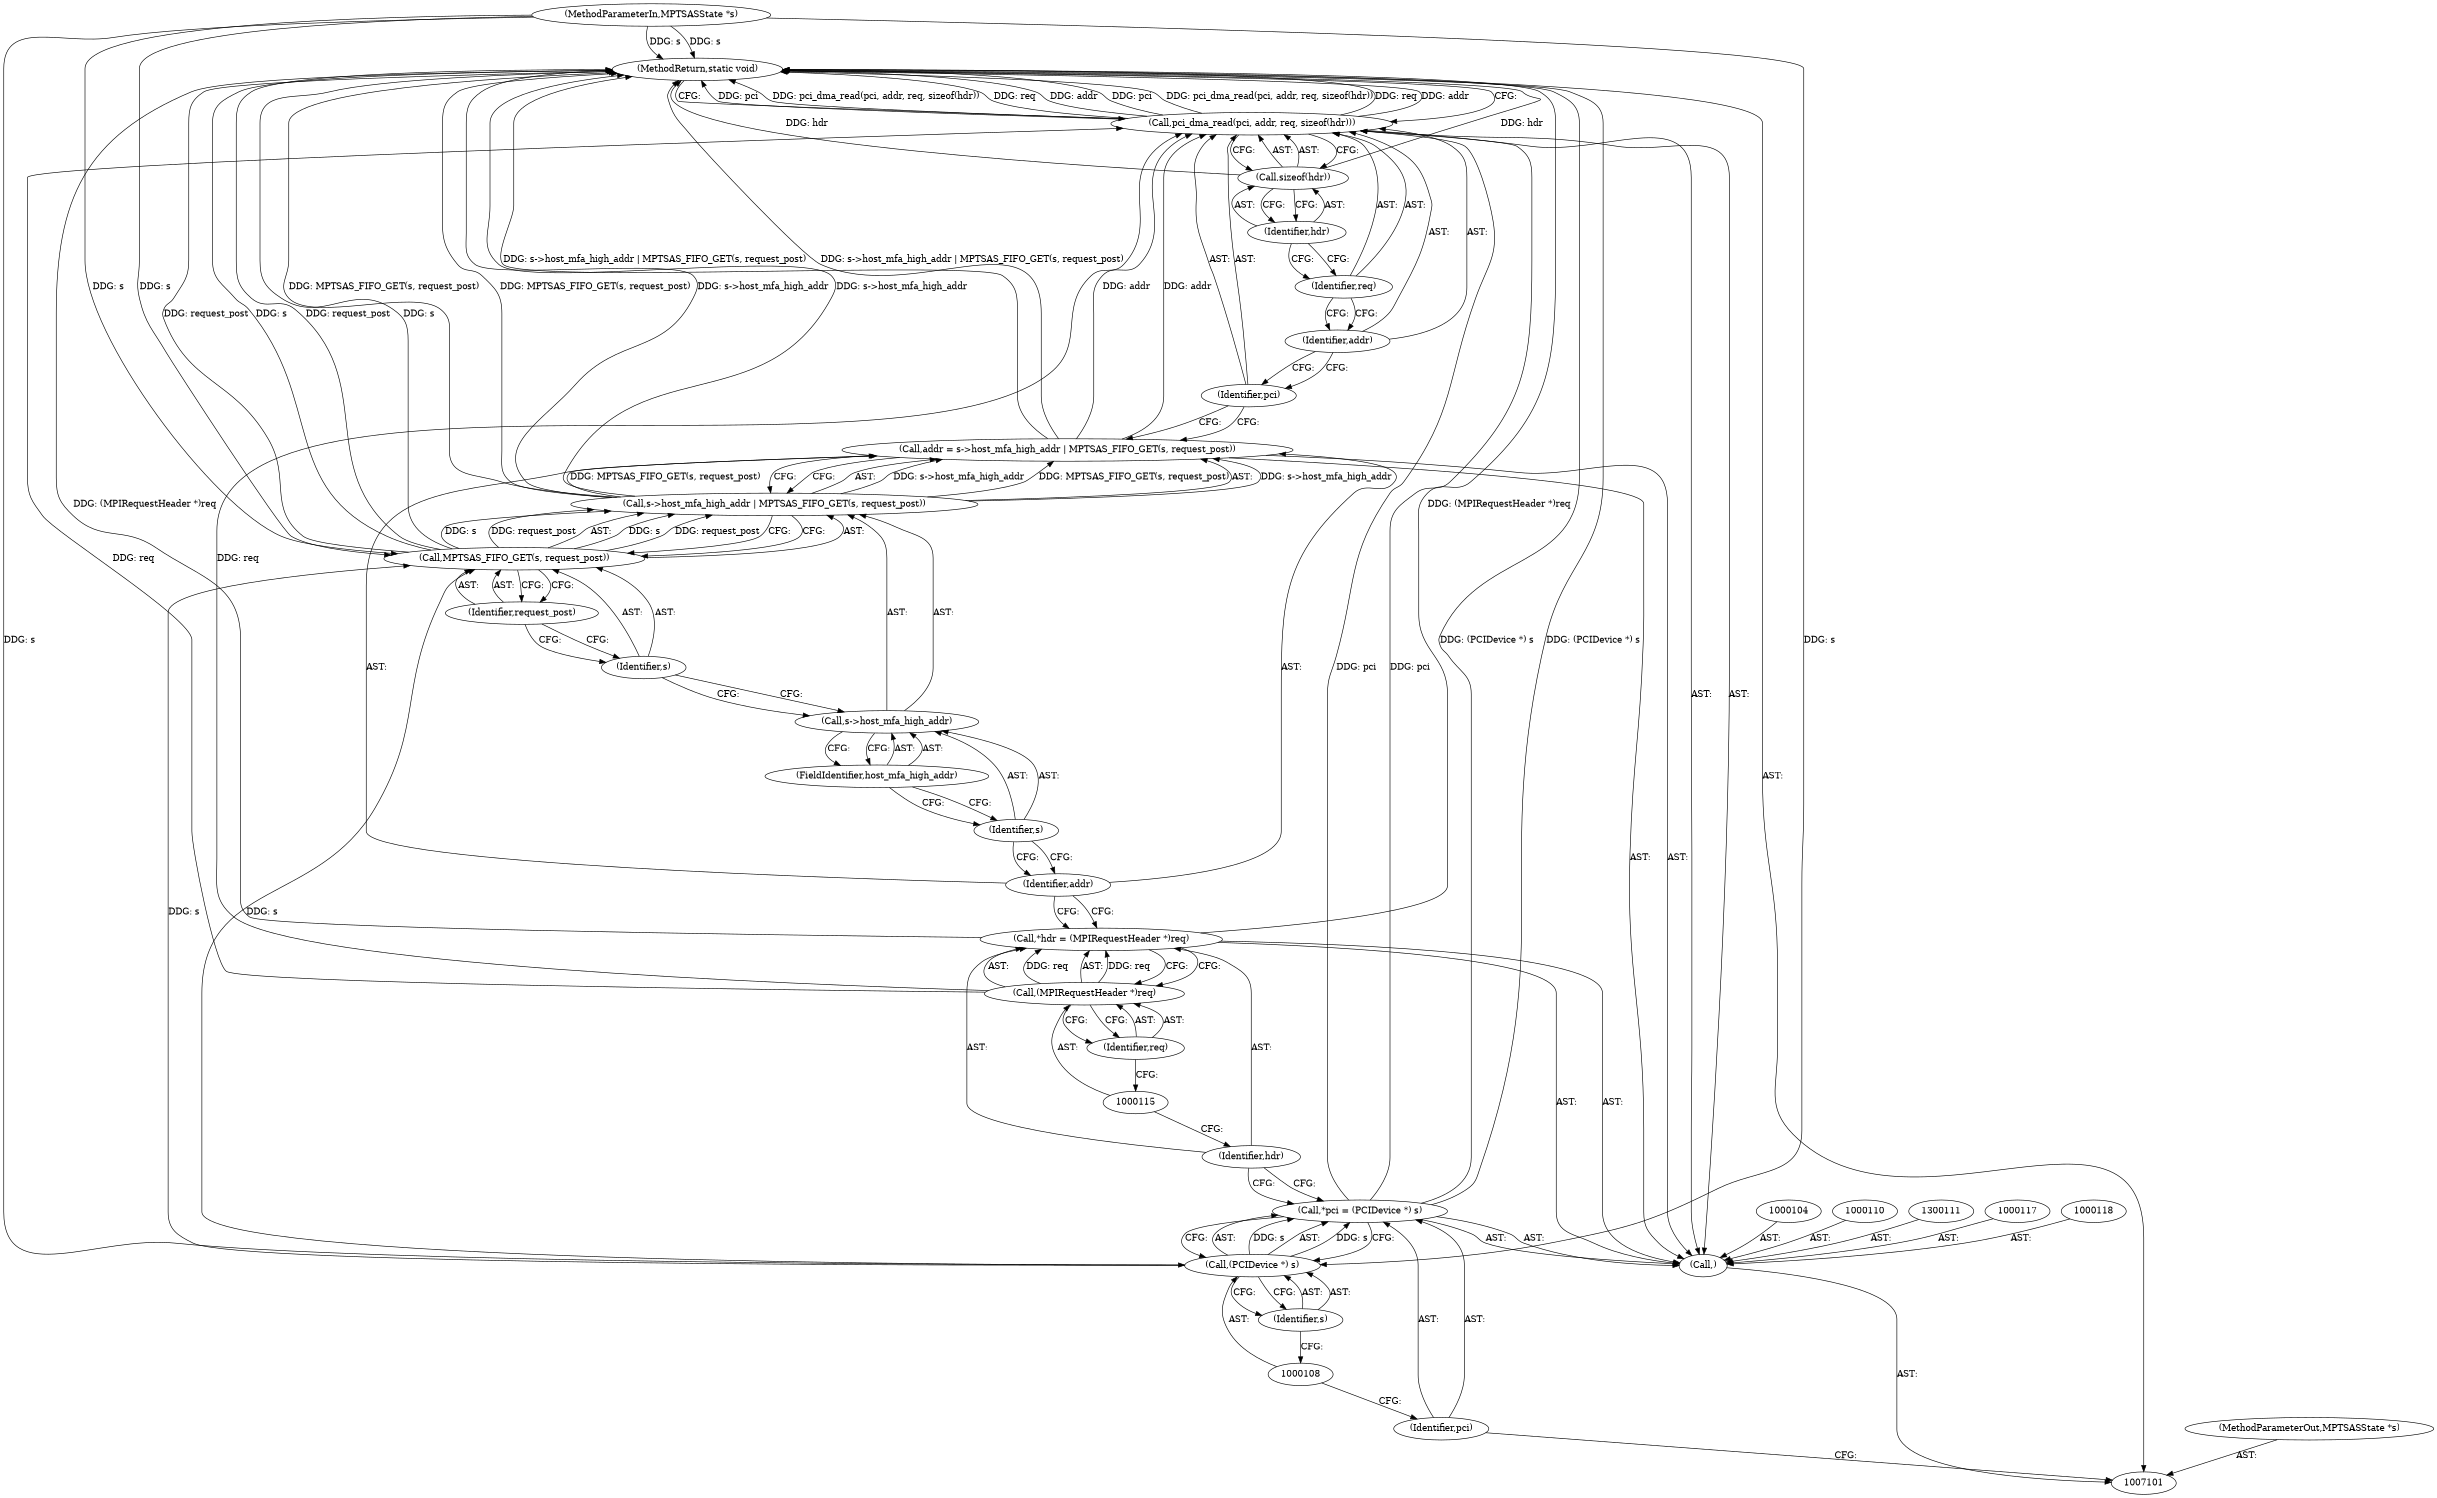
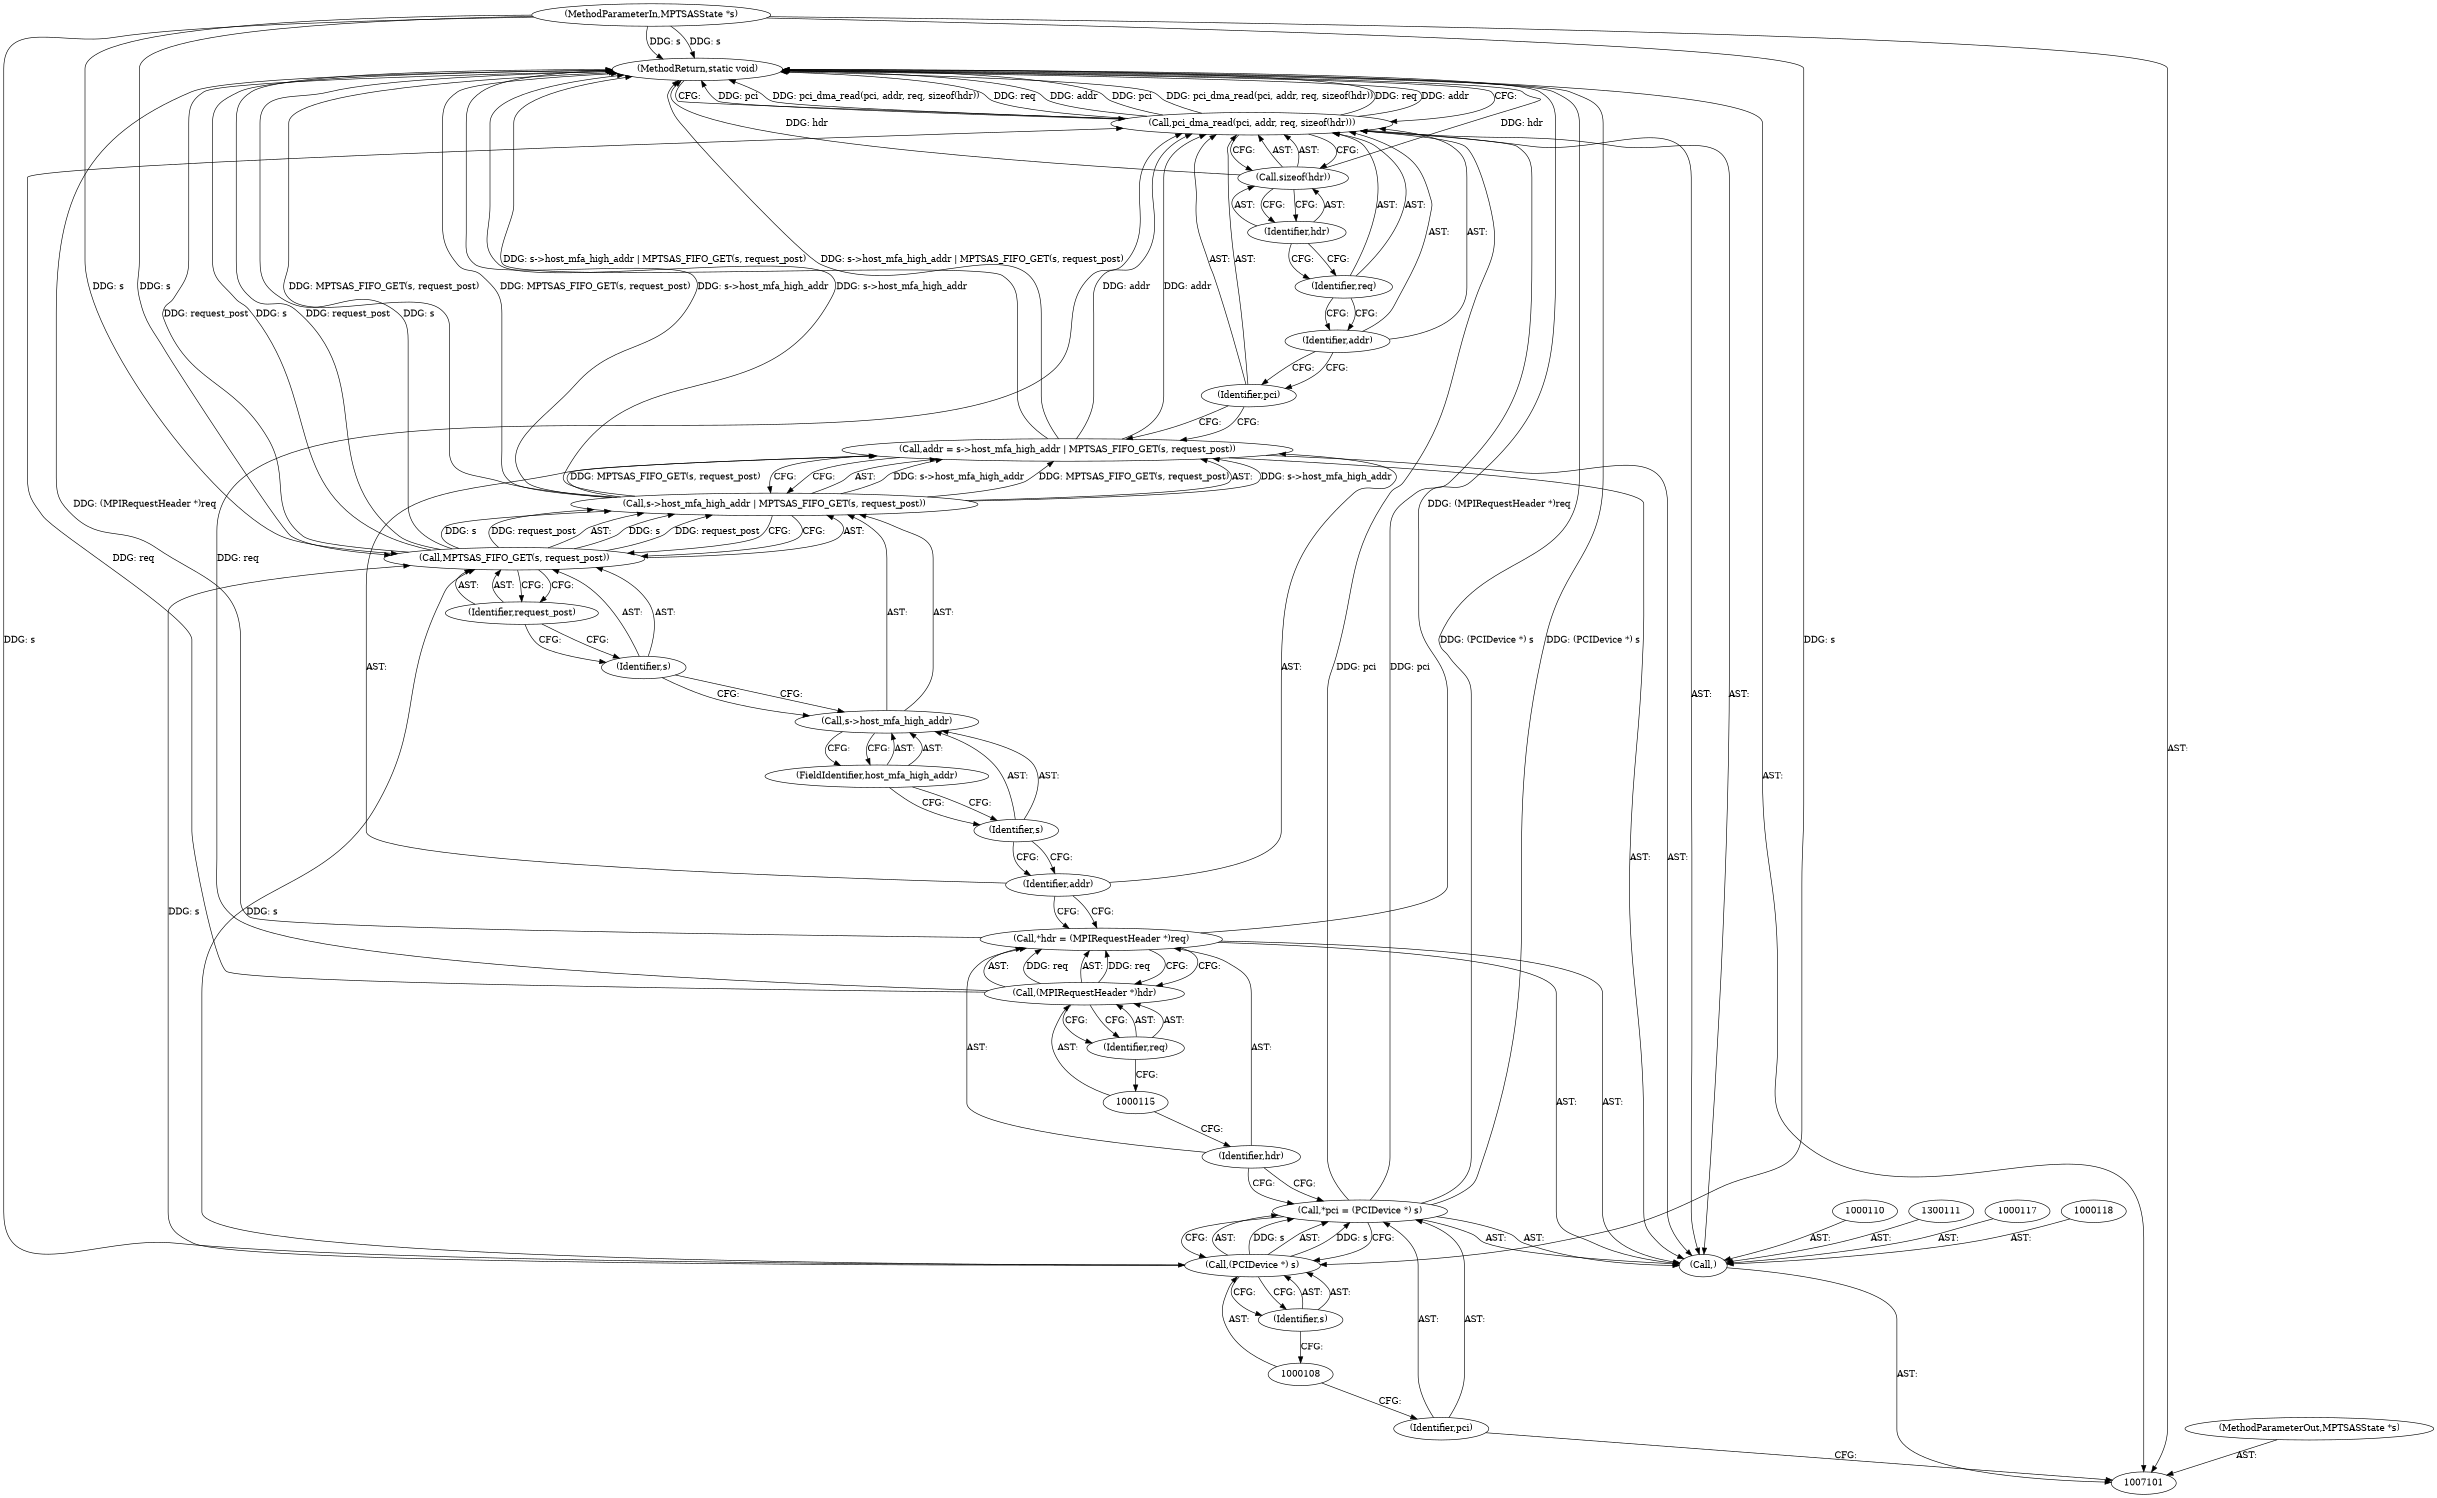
none -> (2167, 69)
(1084, 994) -> (1084, 994)
(1789, 1211) -> none
